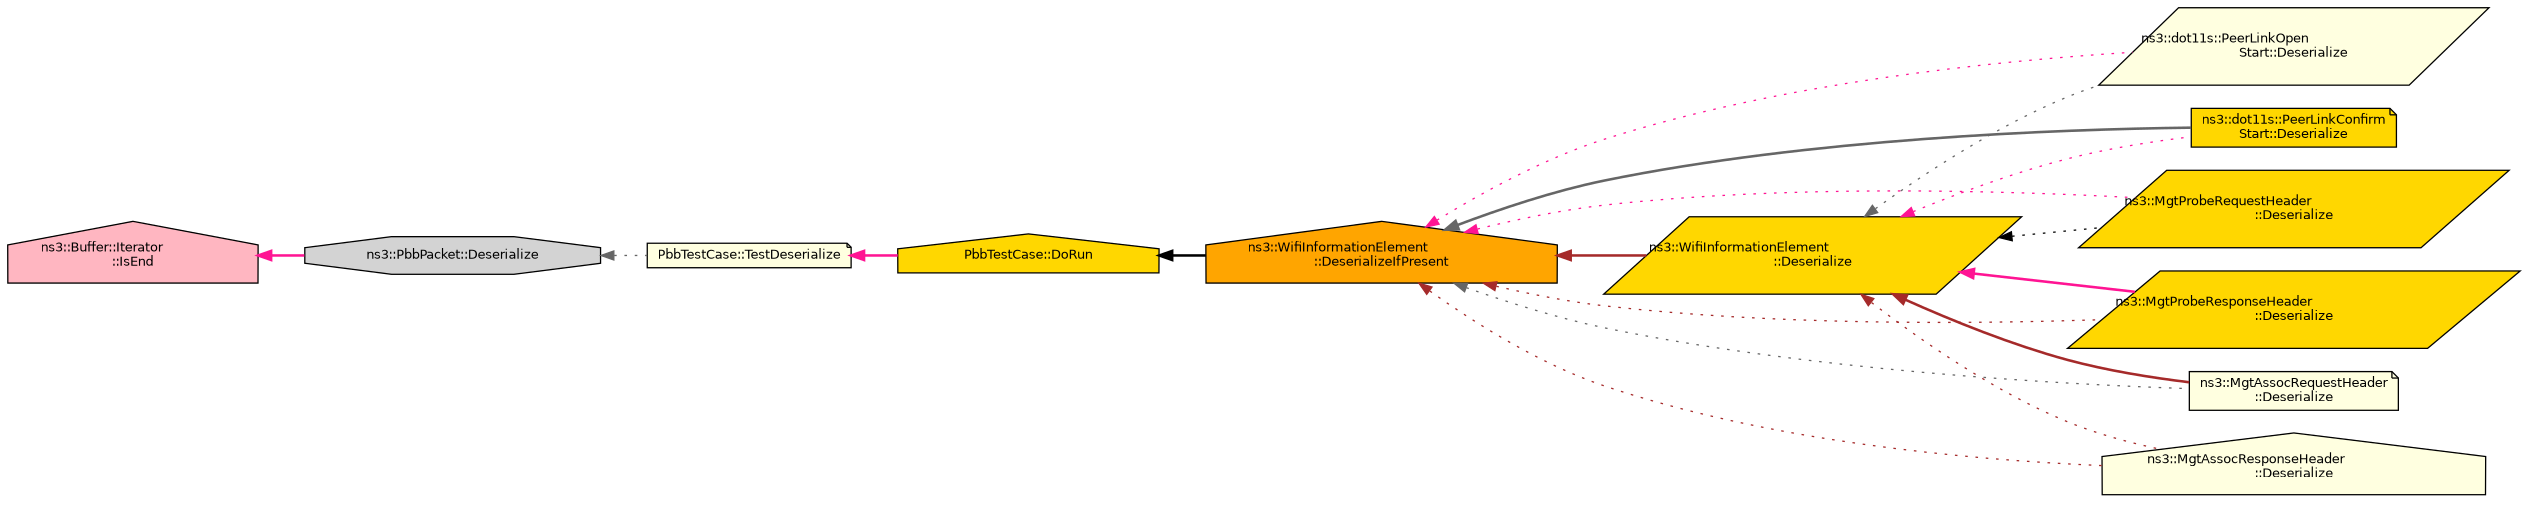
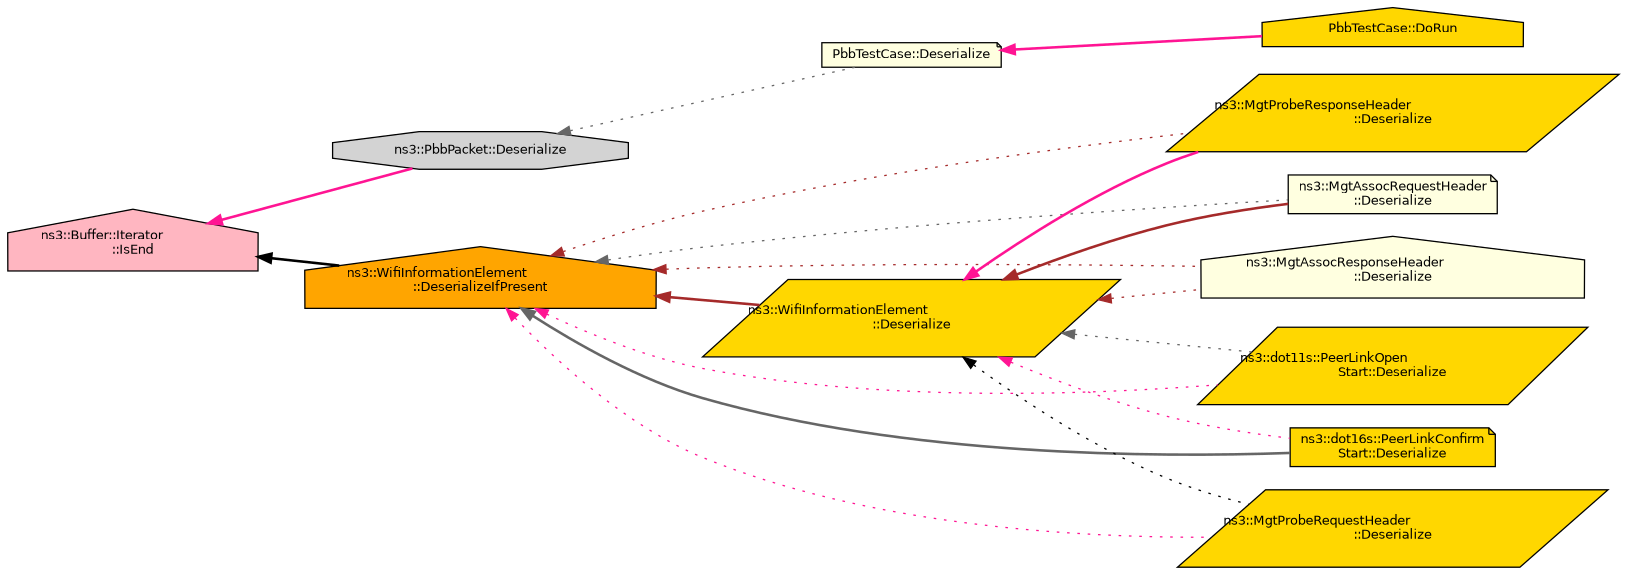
(2294, 46) -> (1393, 366)
(2294, 128) -> (1393, 447)
(749, 255) -> (912, 55)
(1189, 255) -> (305, 262)
